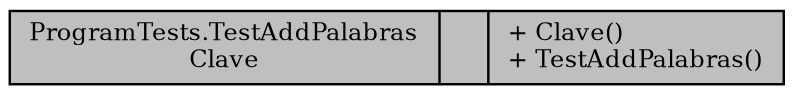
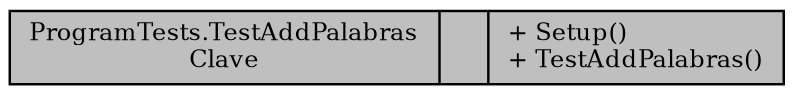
(566, 33) -> (568, 33)
